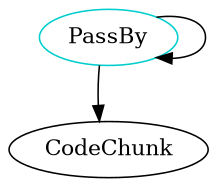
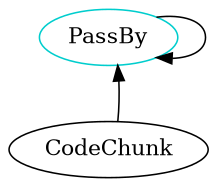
(98, 85) -> (119, 101)
